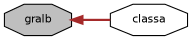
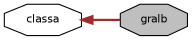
(96, 20) -> (106, 20)
